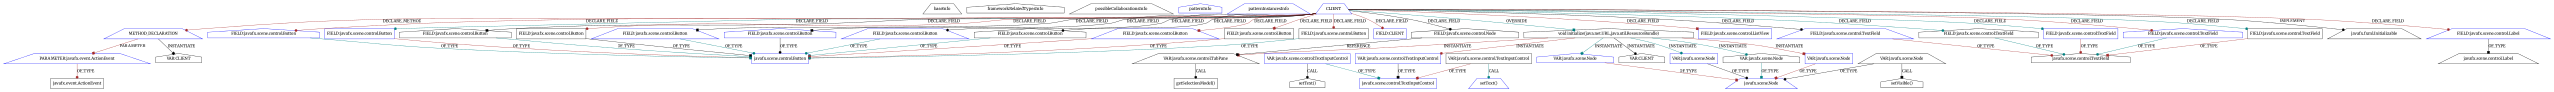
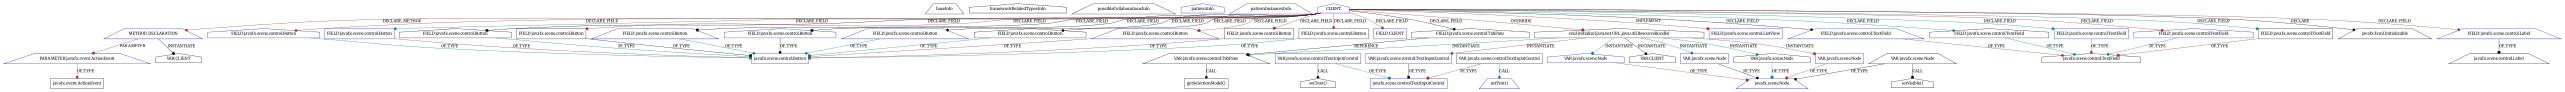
(1334, 9) -> (1334, 9)
(1461, 19) -> (1465, 19)
(1643, 21) -> (1648, 21)
(2293, 21) -> (2300, 21)
(1465, 34) -> (1470, 34)
(1394, 47) -> (1404, 47)
